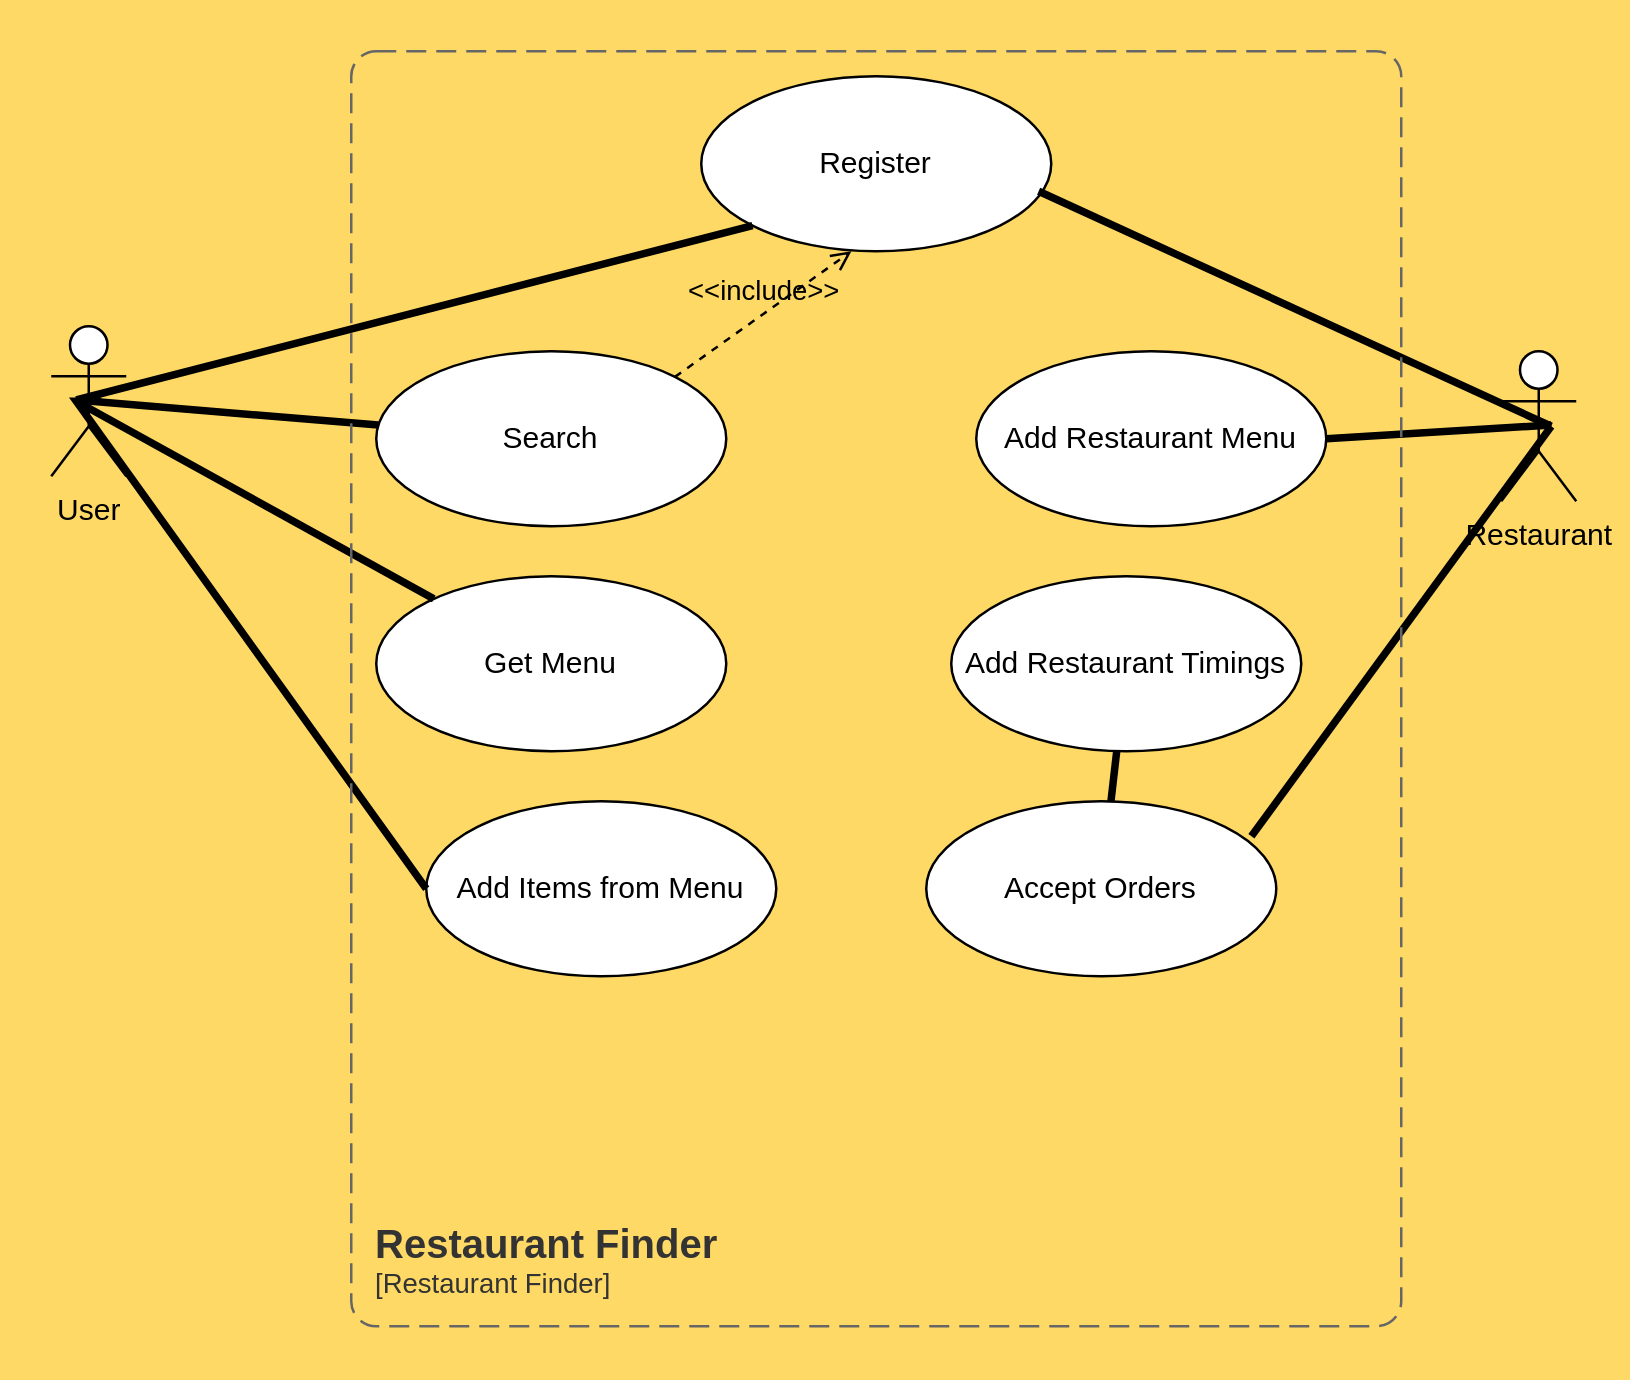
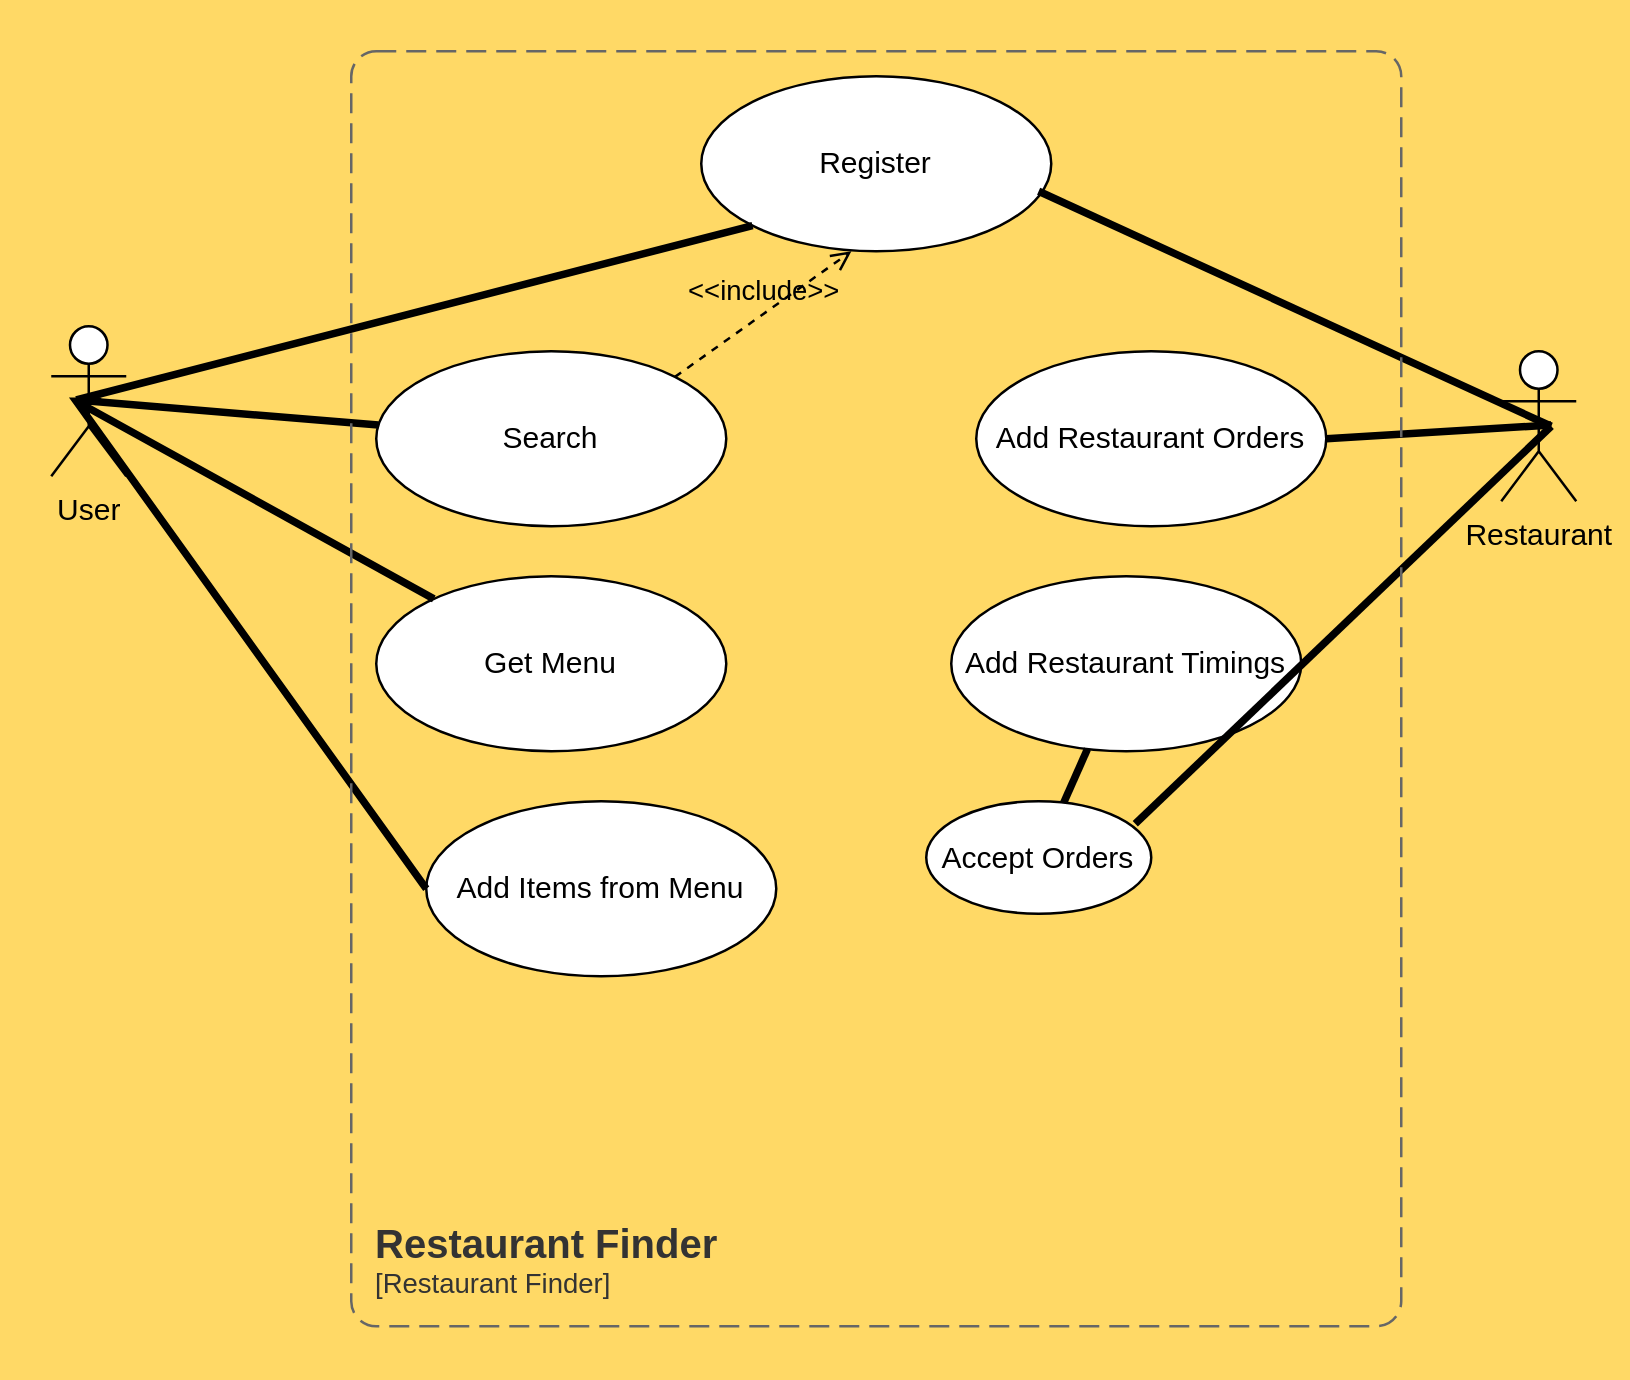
(1151, 439) -> (1151, 439)
(1101, 889) -> (1039, 858)
